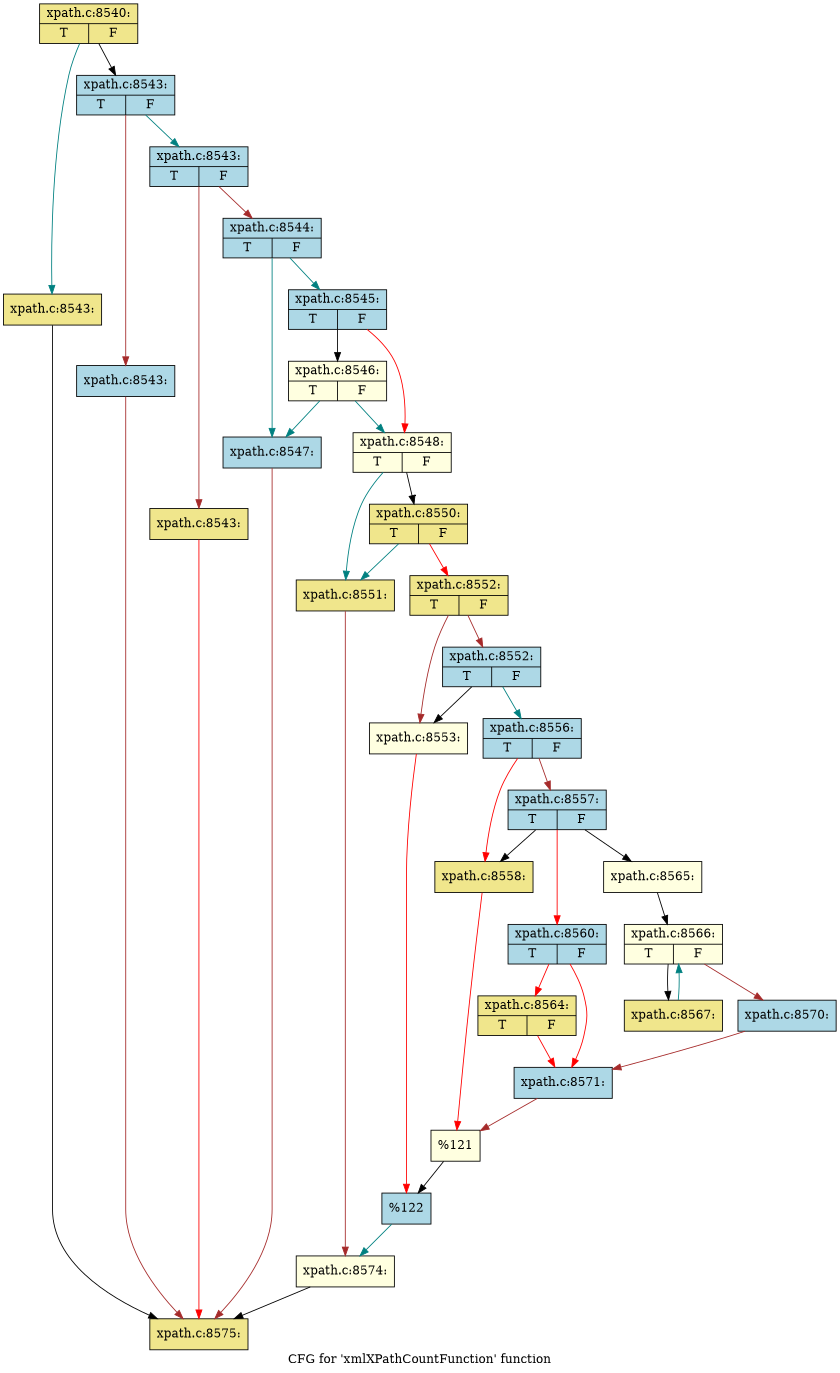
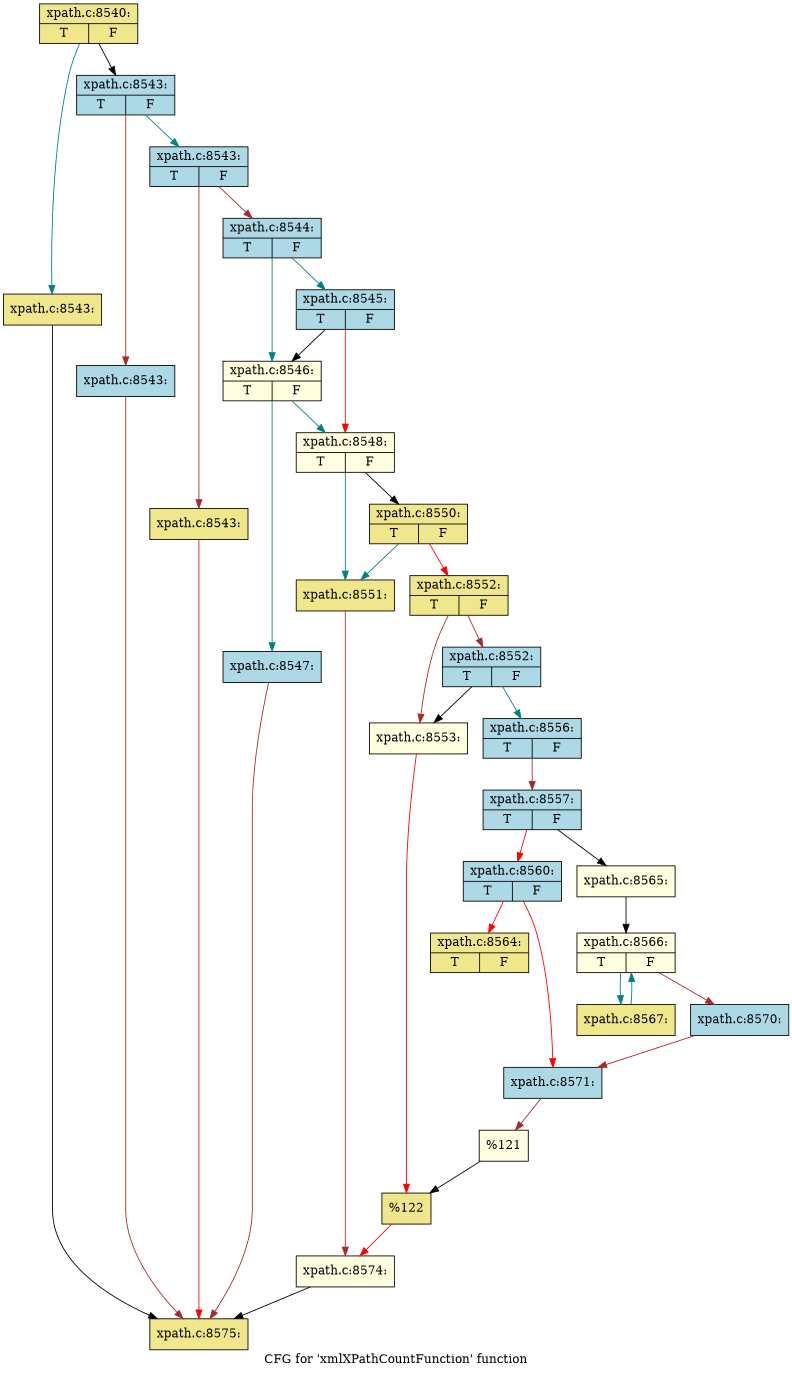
(272, 343) -> (272, 305)
(484, 877) -> none
(668, 978) -> (620, 984)
(544, 1048) -> none
(406, 1209) -> (406, 1209)
(379, 1237) -> (379, 1237)
